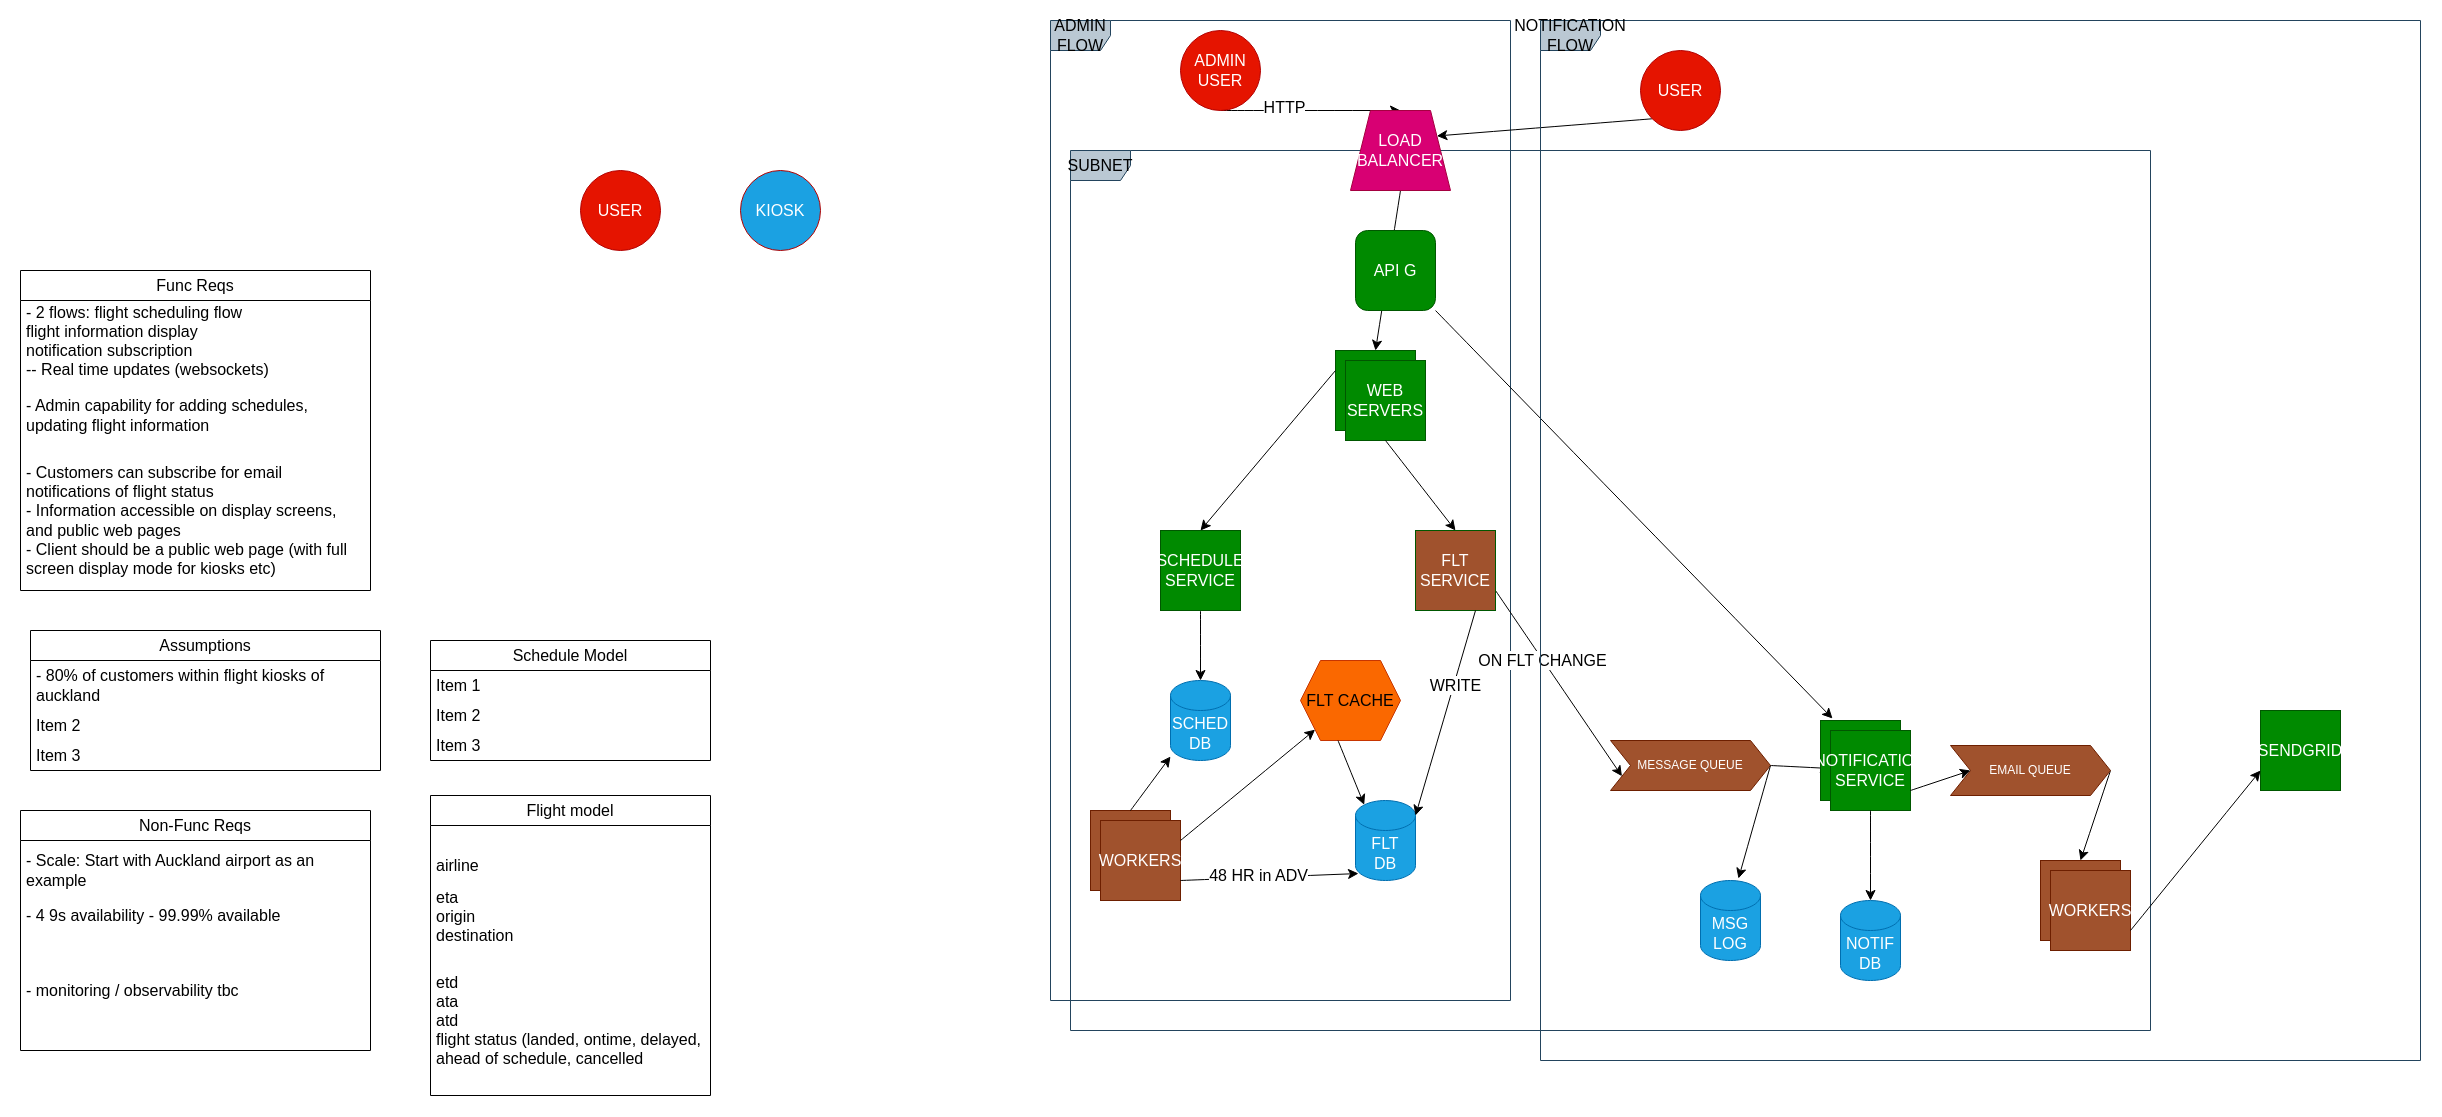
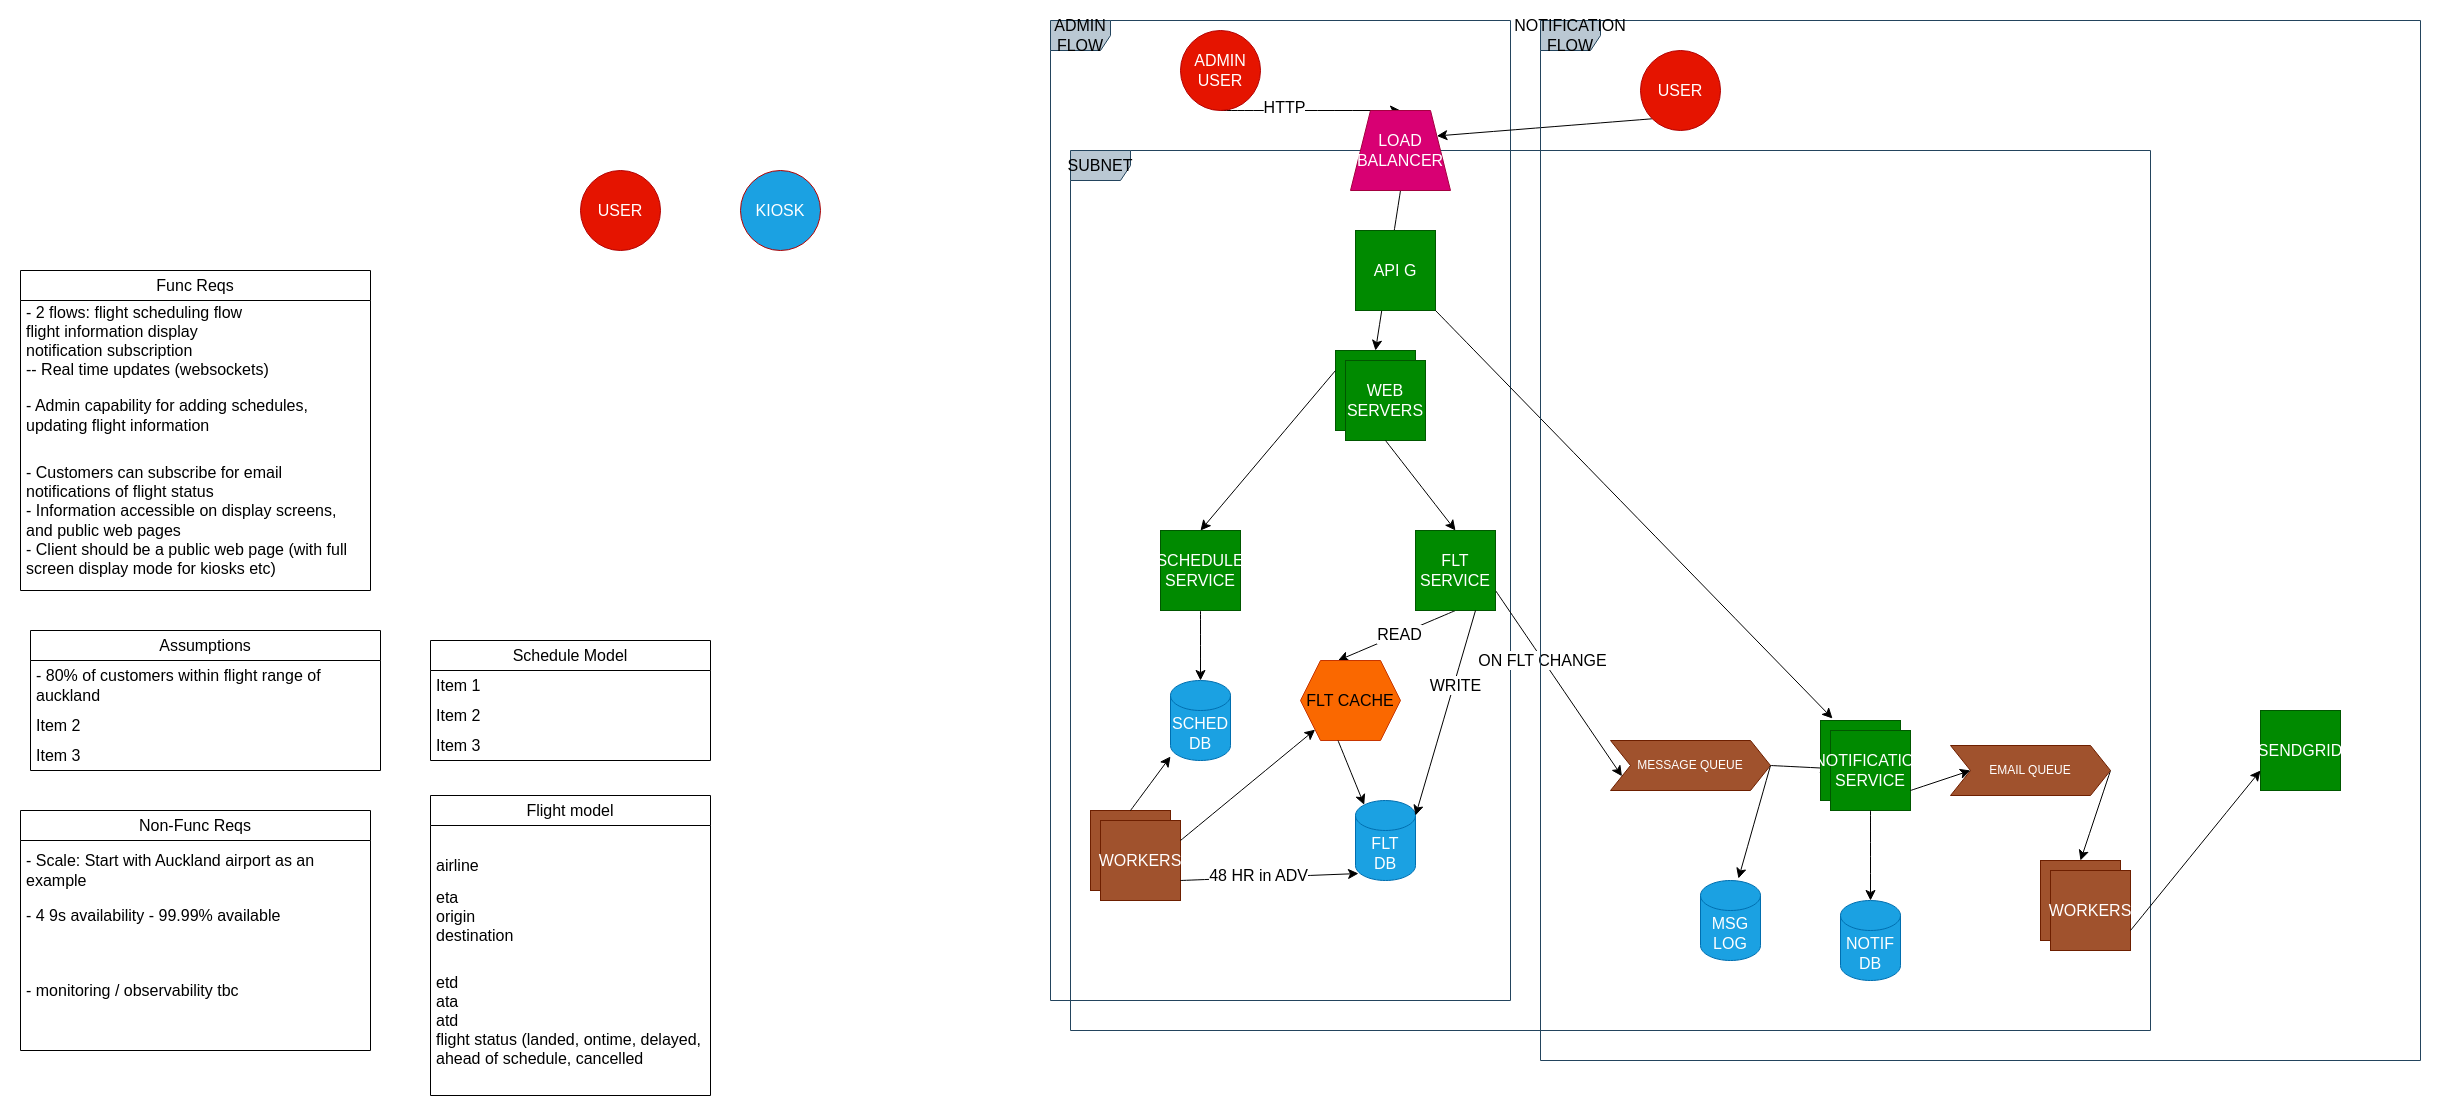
(1396, 271) -> (1396, 271)
(1456, 571) -> (1456, 571)
none -> (1400, 634)
(207, 686) -> (207, 686)
